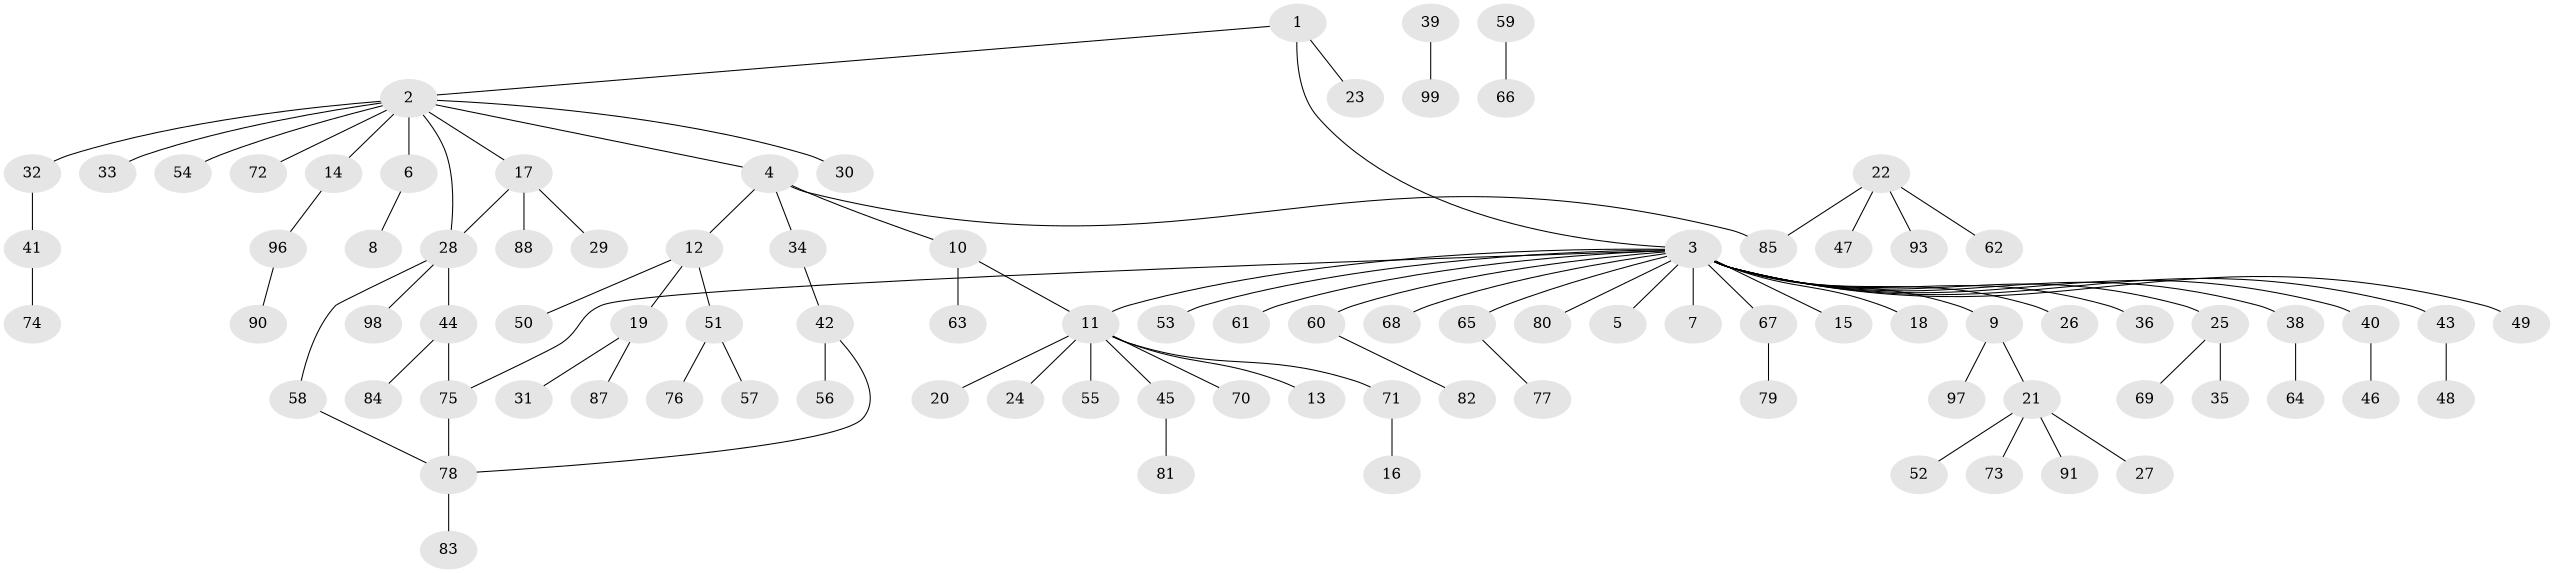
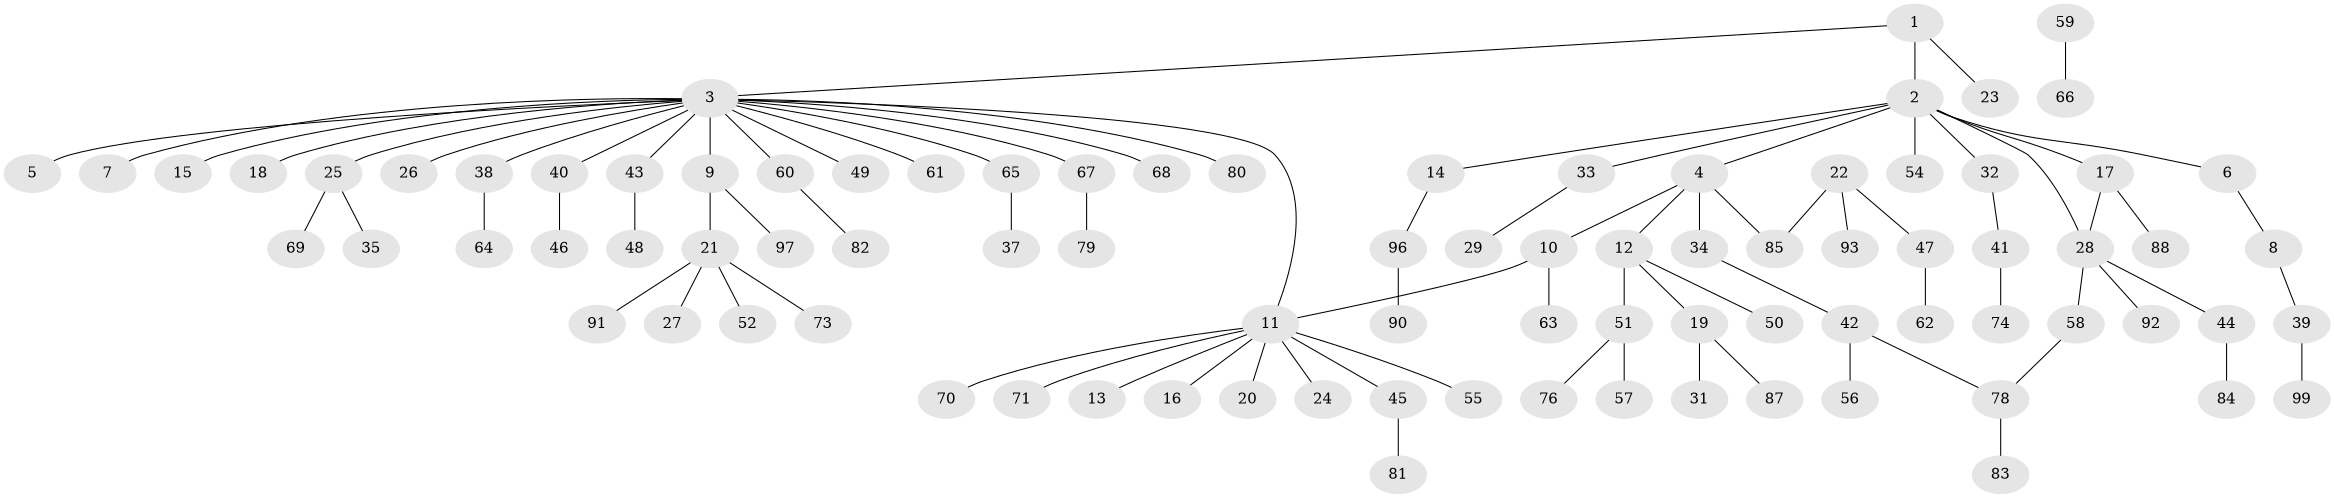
(258, 174) -> none
(845, 174) -> none
(561, 211) -> (1530, 211)
(1938, 211) -> (1925, 287)
none -> (2288, 286)
(373, 324) -> (2151, 324)
(1166, 324) -> none
(2145, 324) -> none
(449, 400) -> none
(1543, 400) -> (1011, 249)
(1392, 437) -> (1221, 362)
